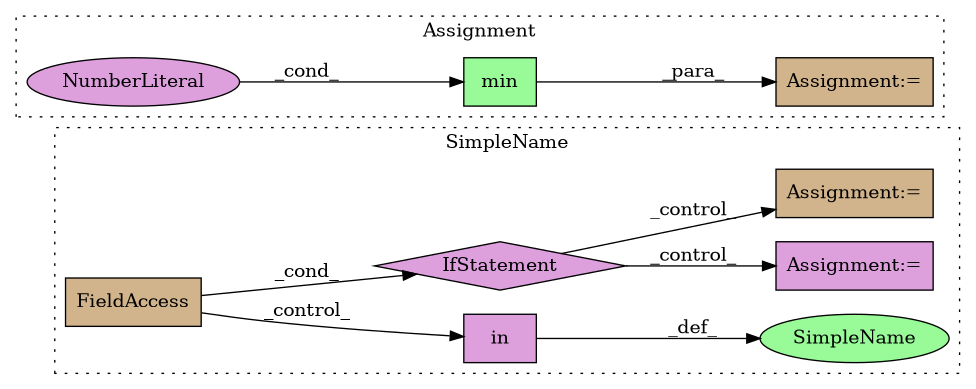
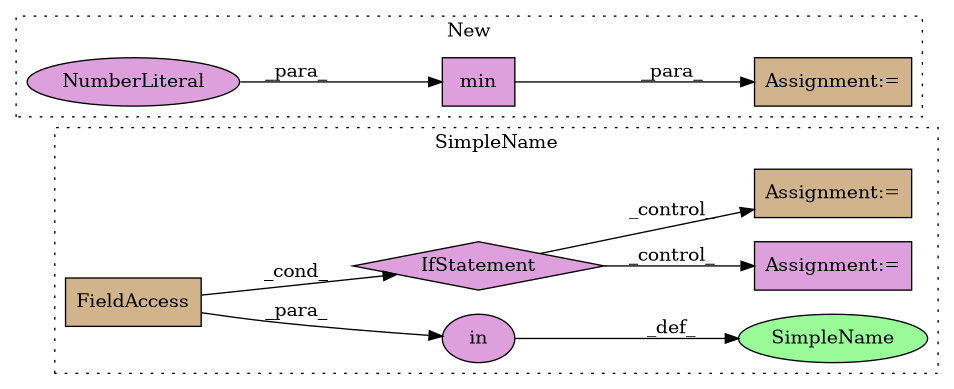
(480, 32) -> (469, 32)
(307, 72) -> (296, 72)
(500, 82) -> (479, 82)
(307, 311) -> (296, 311)
(500, 338) -> (479, 338)
